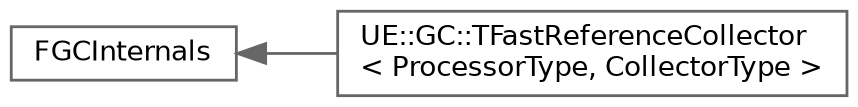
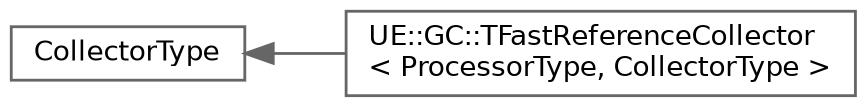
(124, 53) -> (128, 53)
